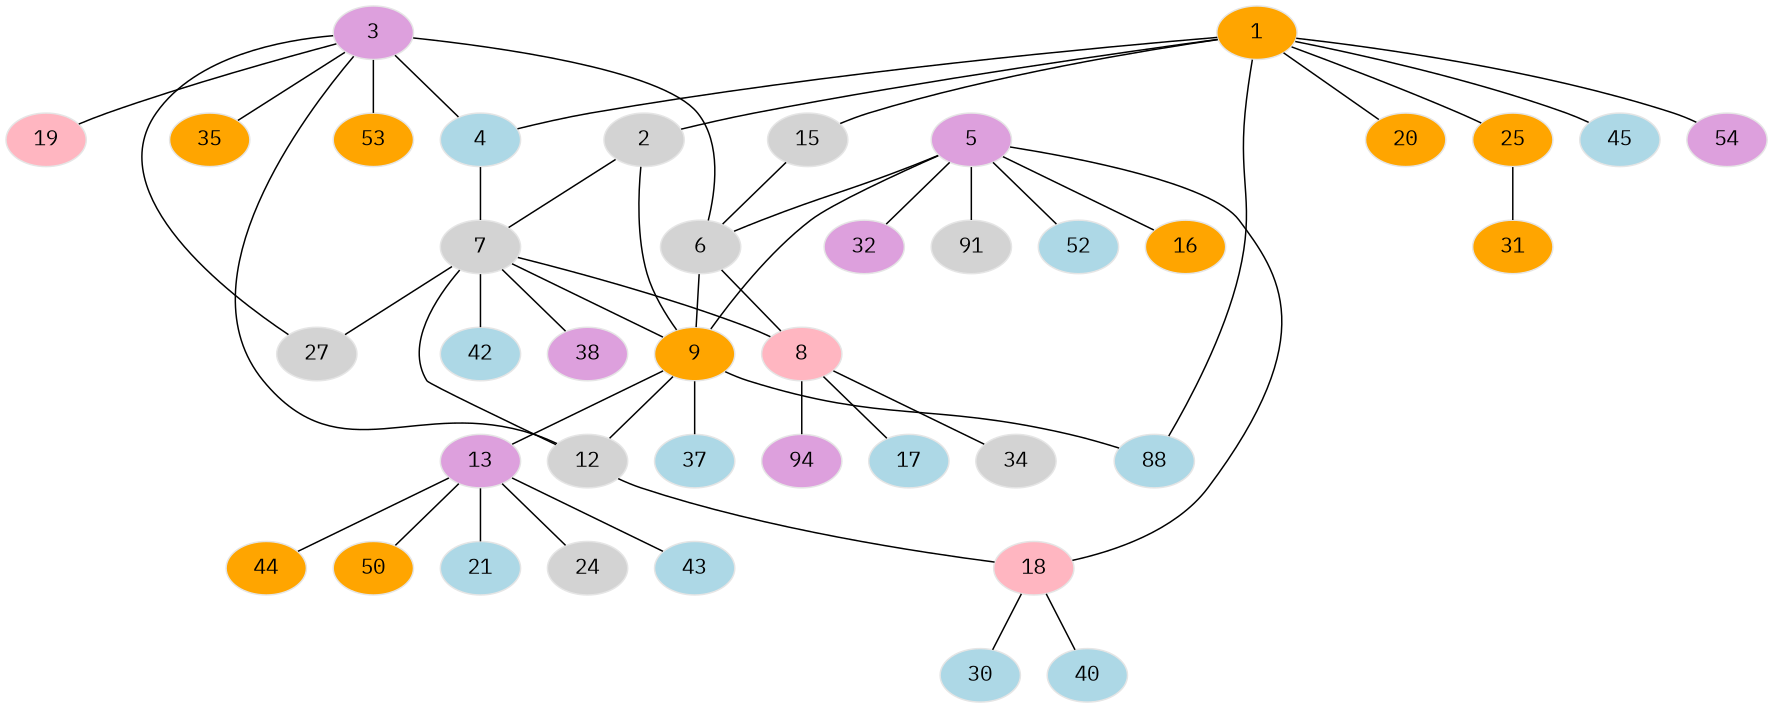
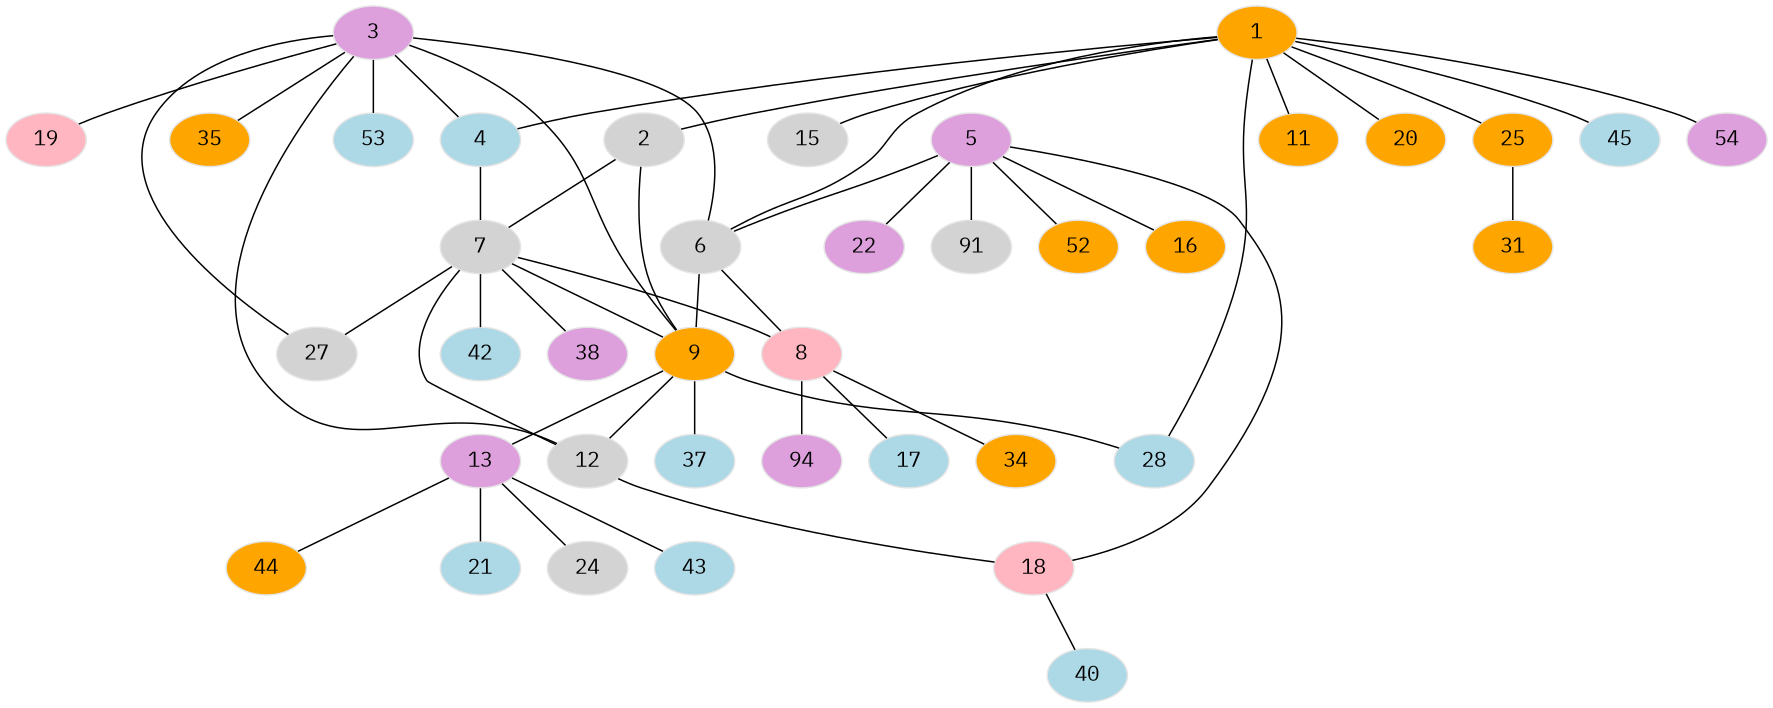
(373, 140) -> (373, 140)
none -> (1299, 140)
(754, 193) -> (933, 106)
(809, 222) -> (572, 158)
(864, 247) -> (864, 247)
(1078, 247) -> (1078, 247)
(1016, 461) -> (1016, 461)
(1154, 461) -> (1154, 461)
(373, 568) -> none
(980, 675) -> none
